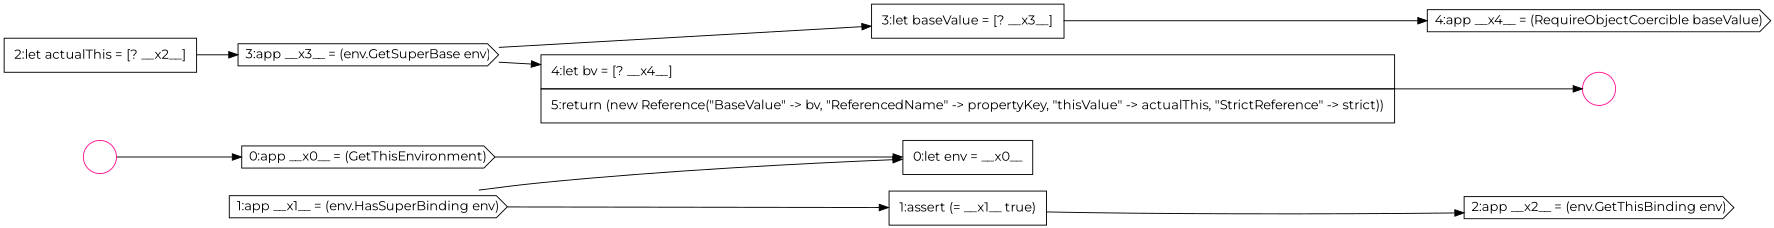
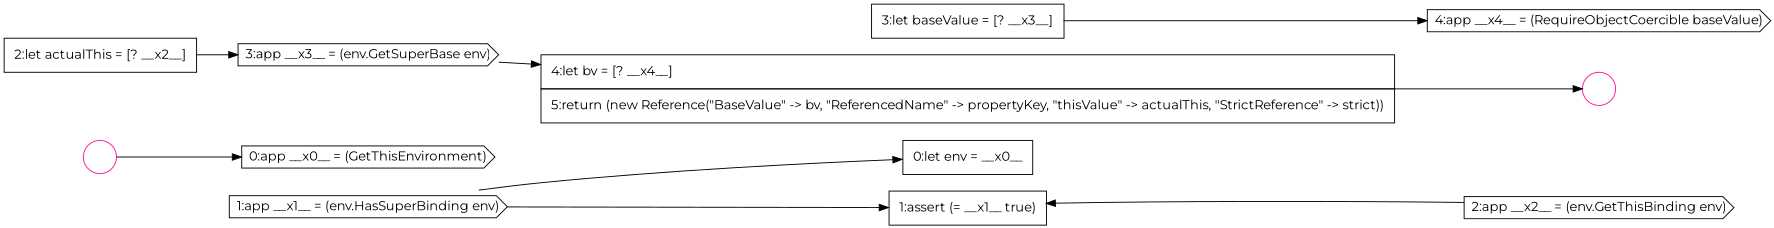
(680, 37) -> none
(694, 157) -> none
(1250, 214) -> (1260, 201)
